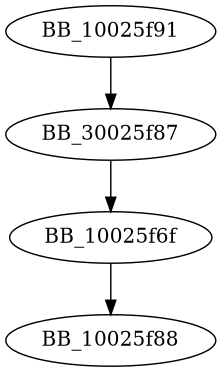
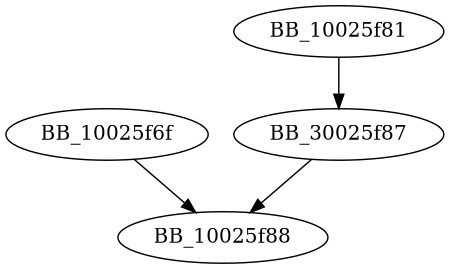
(111, 31) -> (339, 31)
(111, 179) -> (286, 181)
